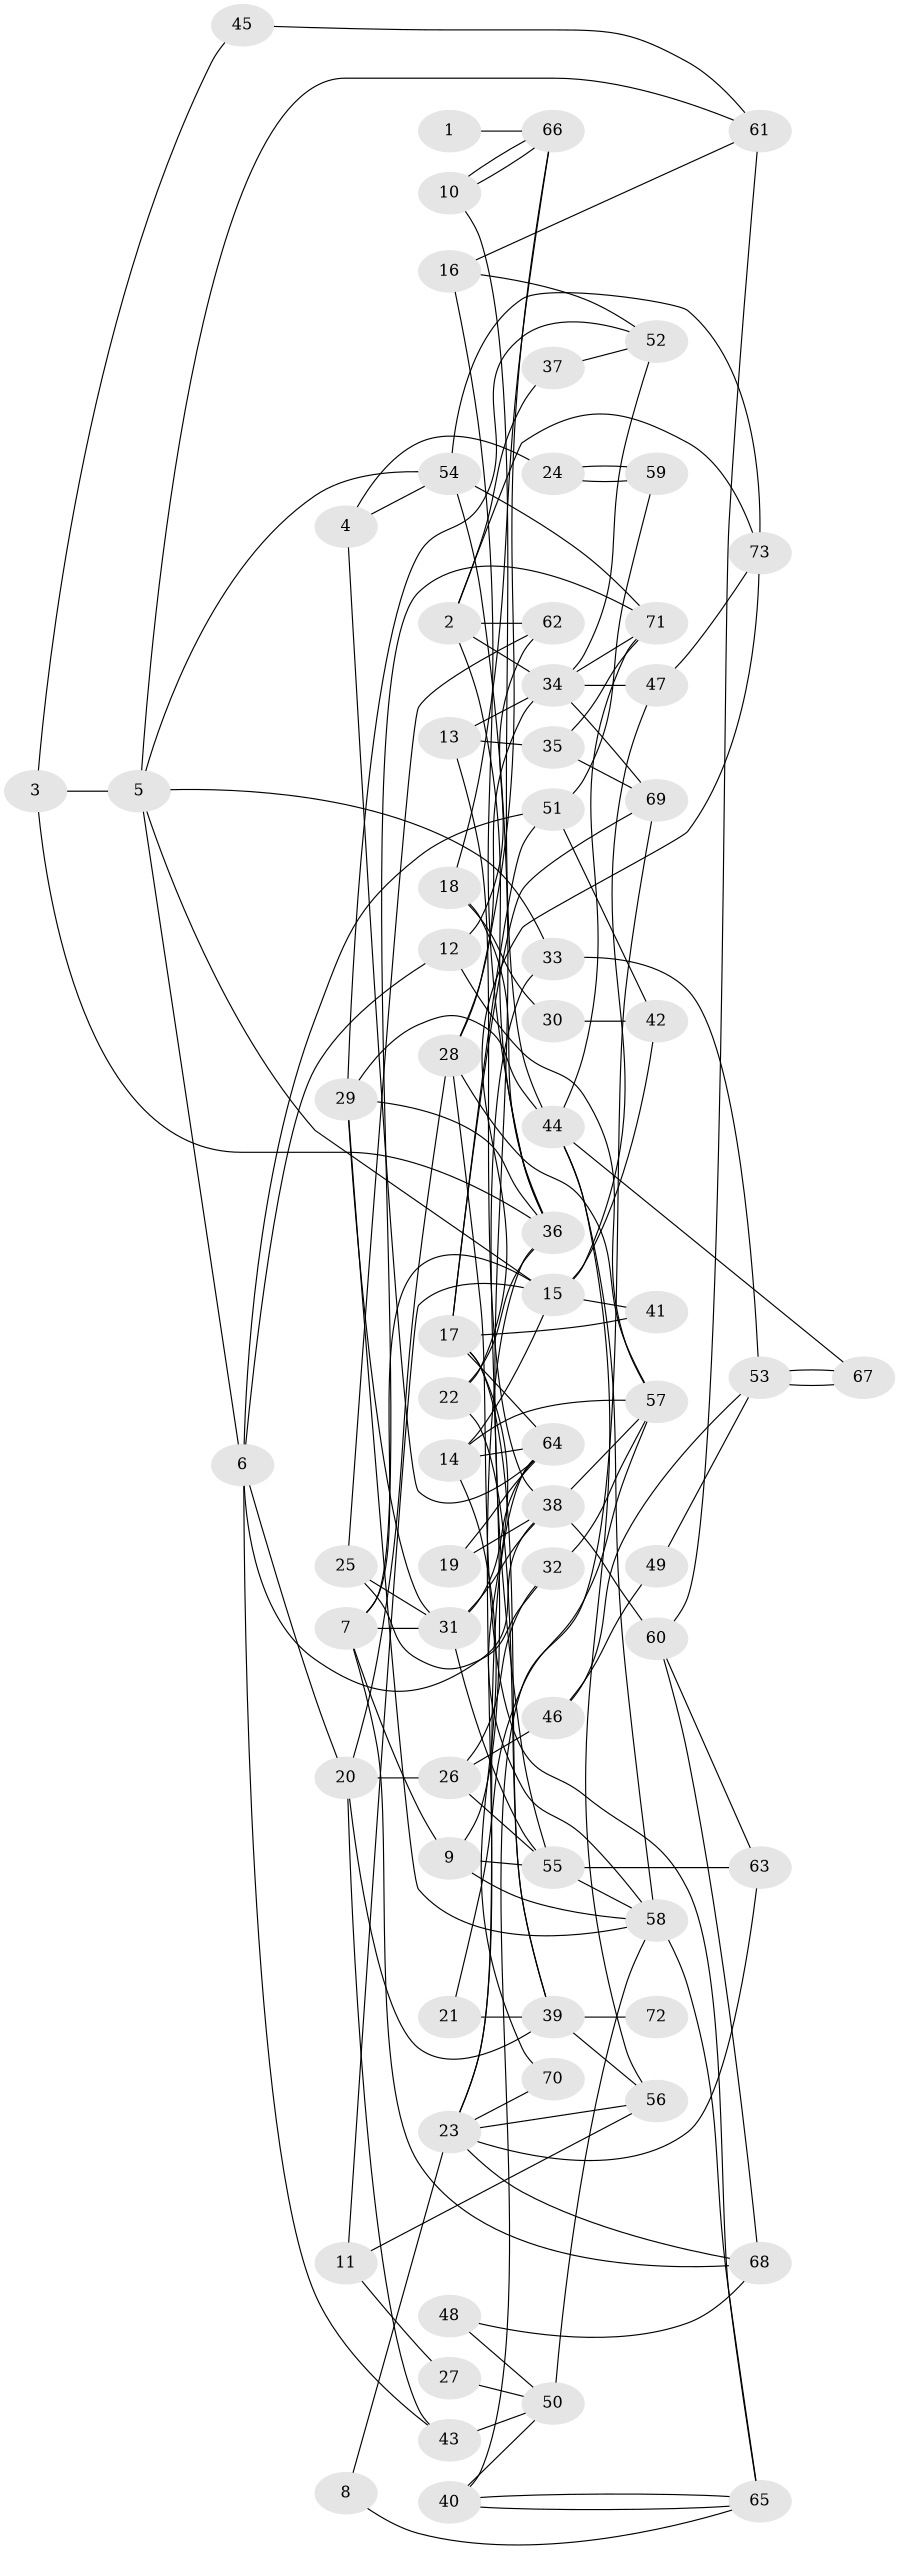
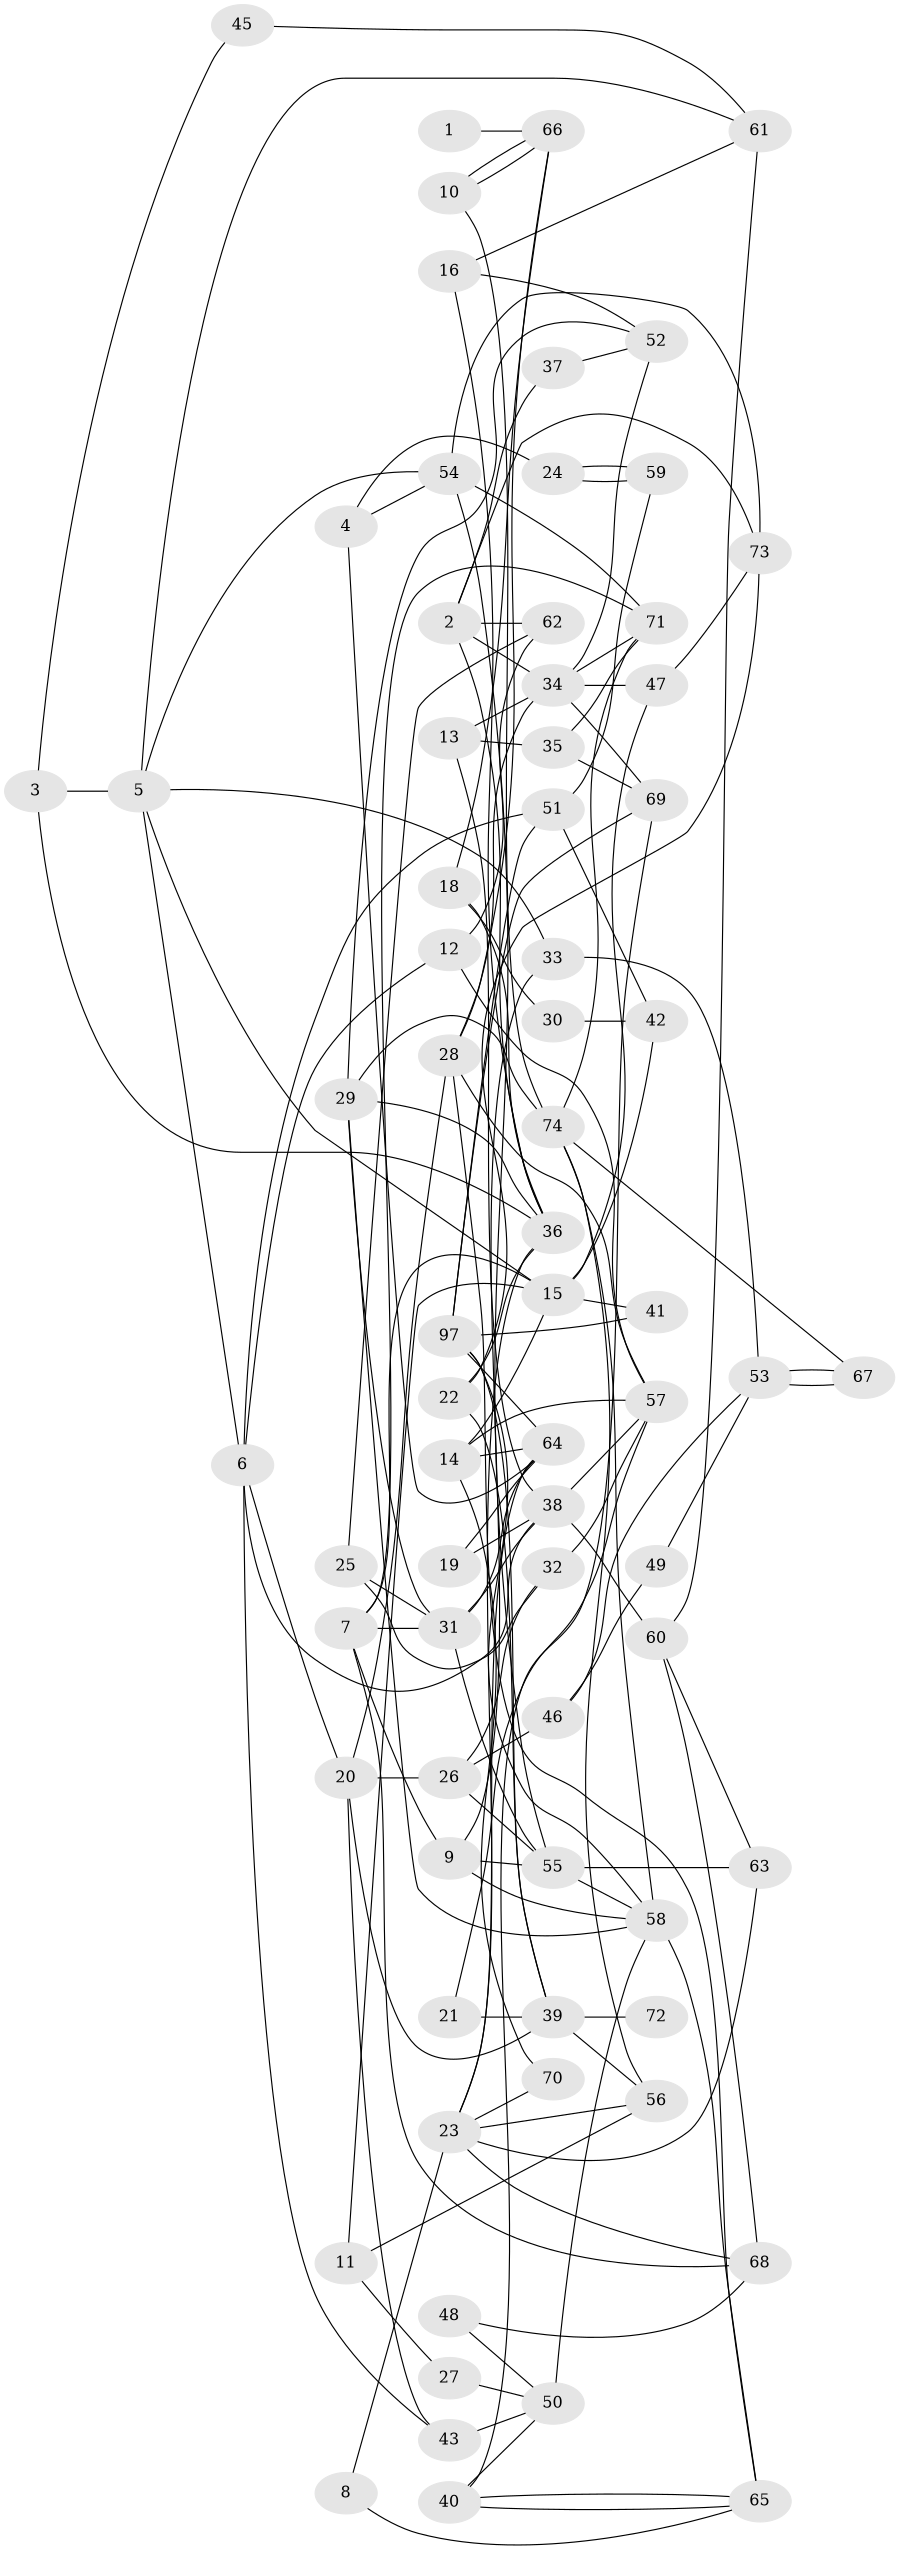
(553, 1127) -> (553, 1127)
(450, 1336) -> (450, 1336)
